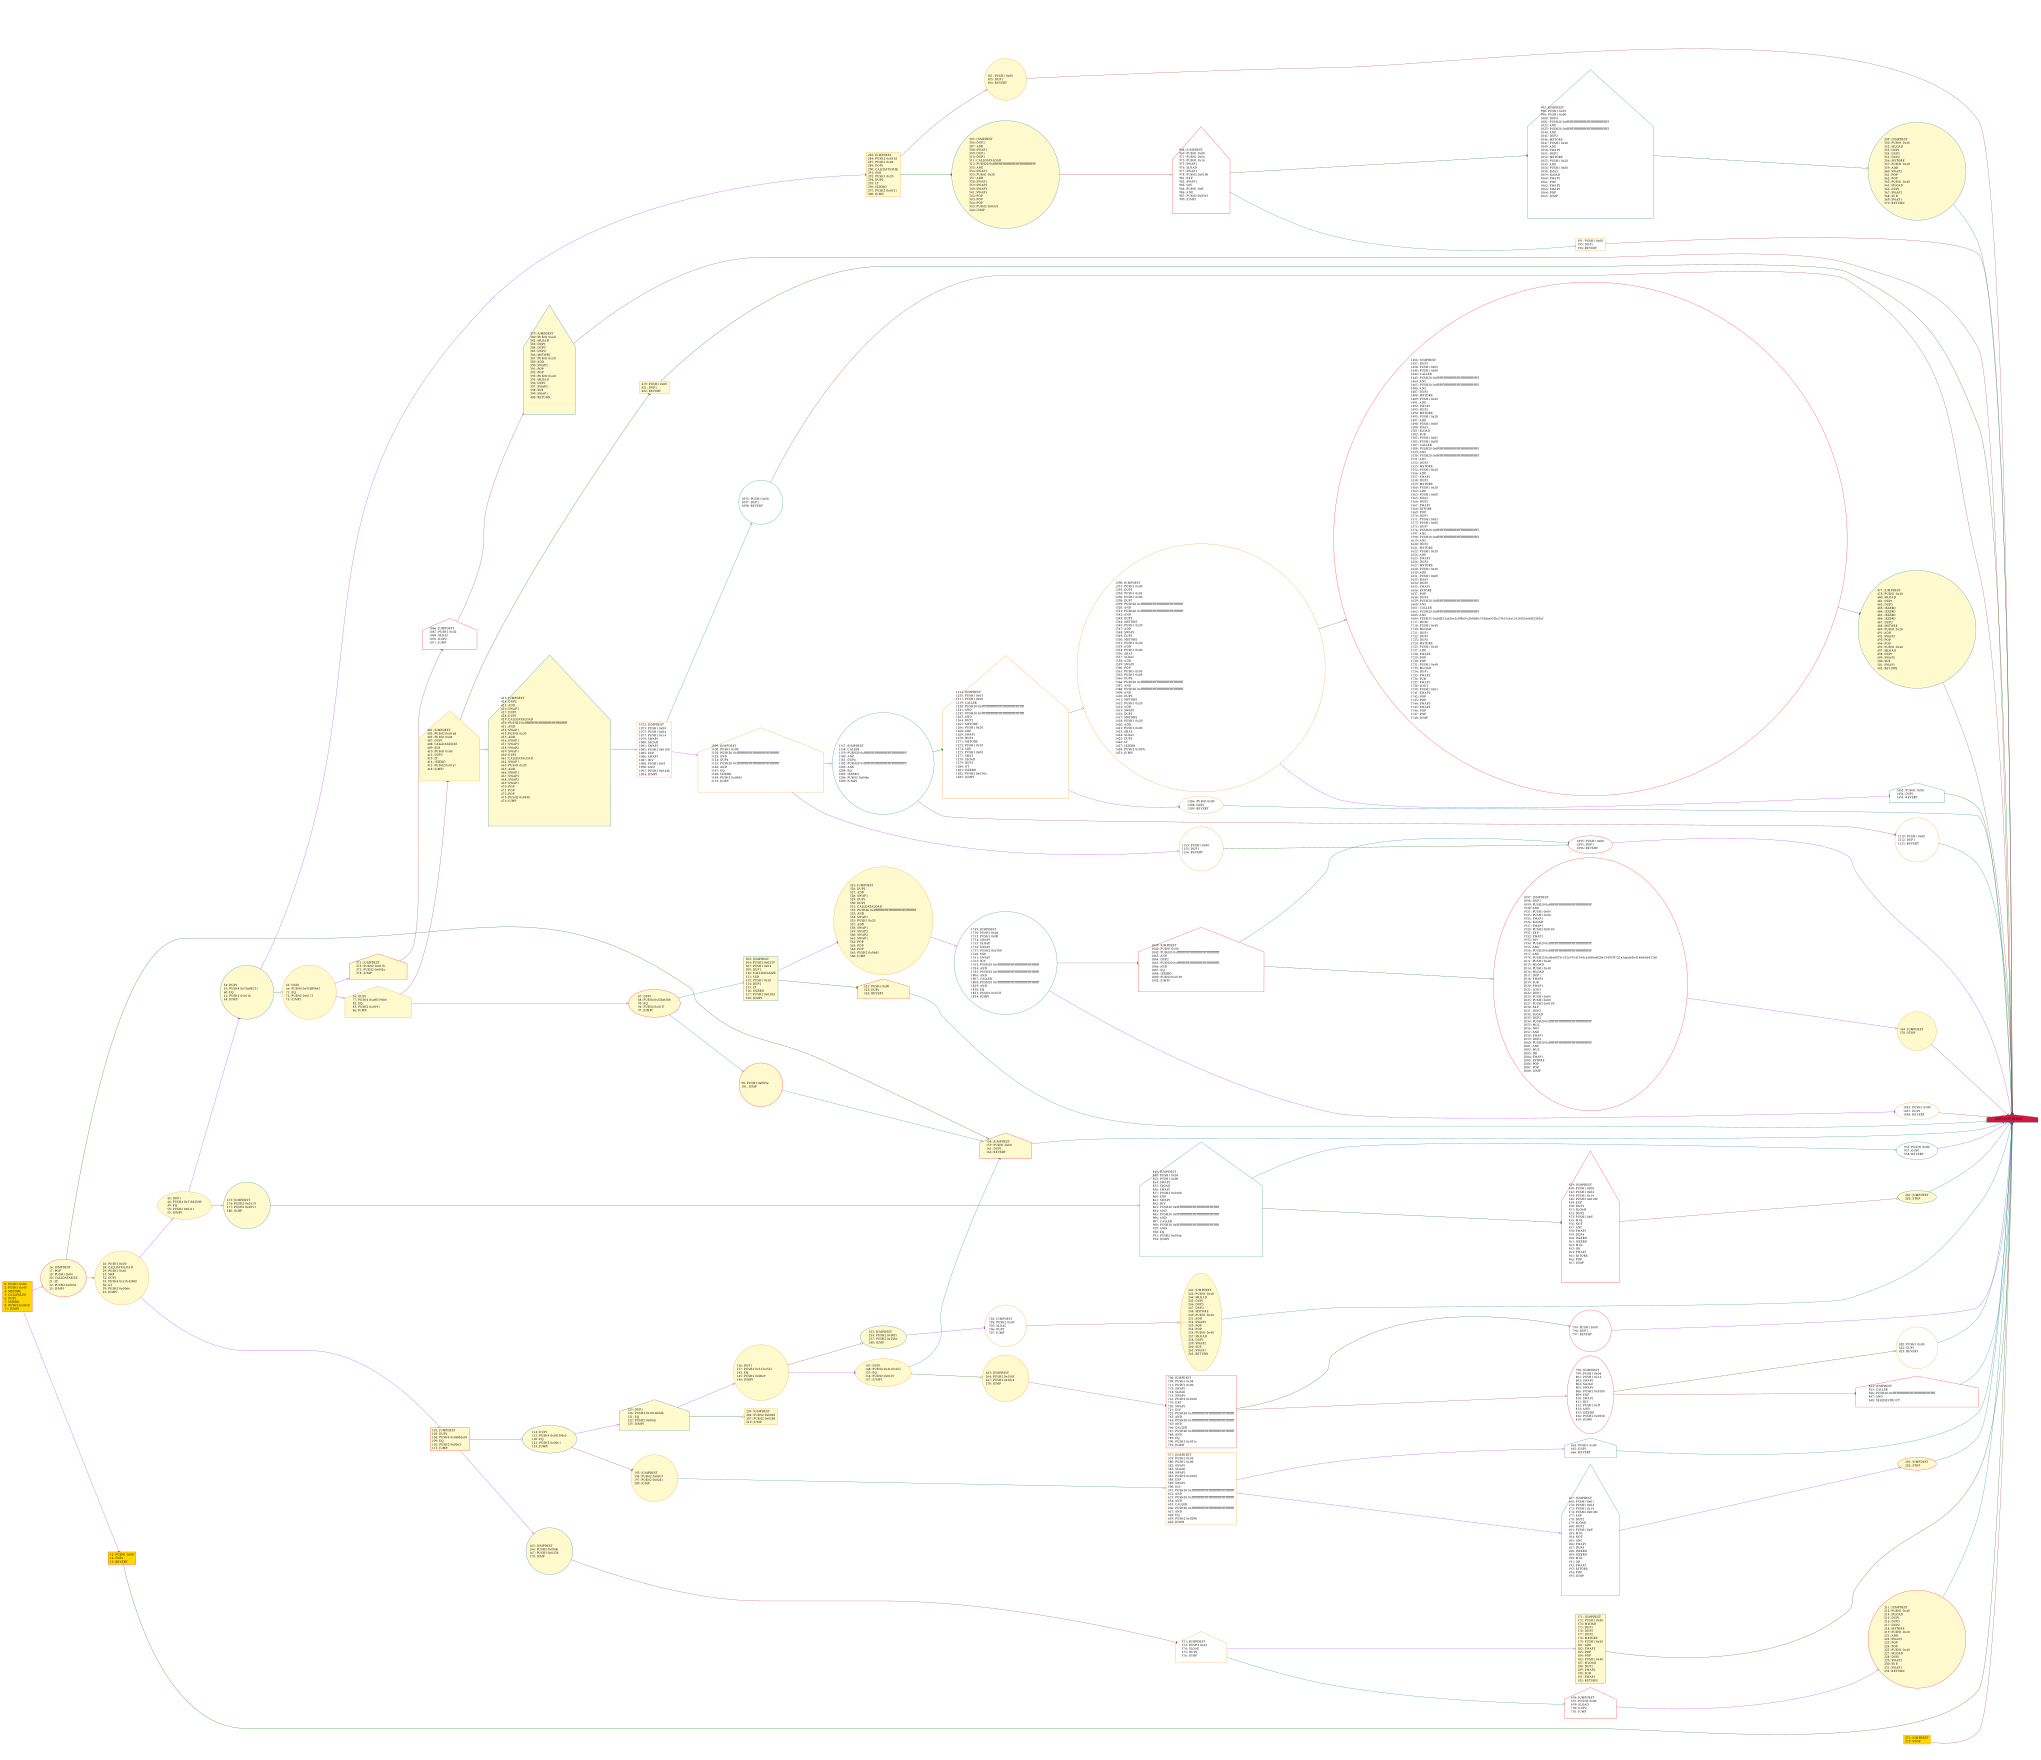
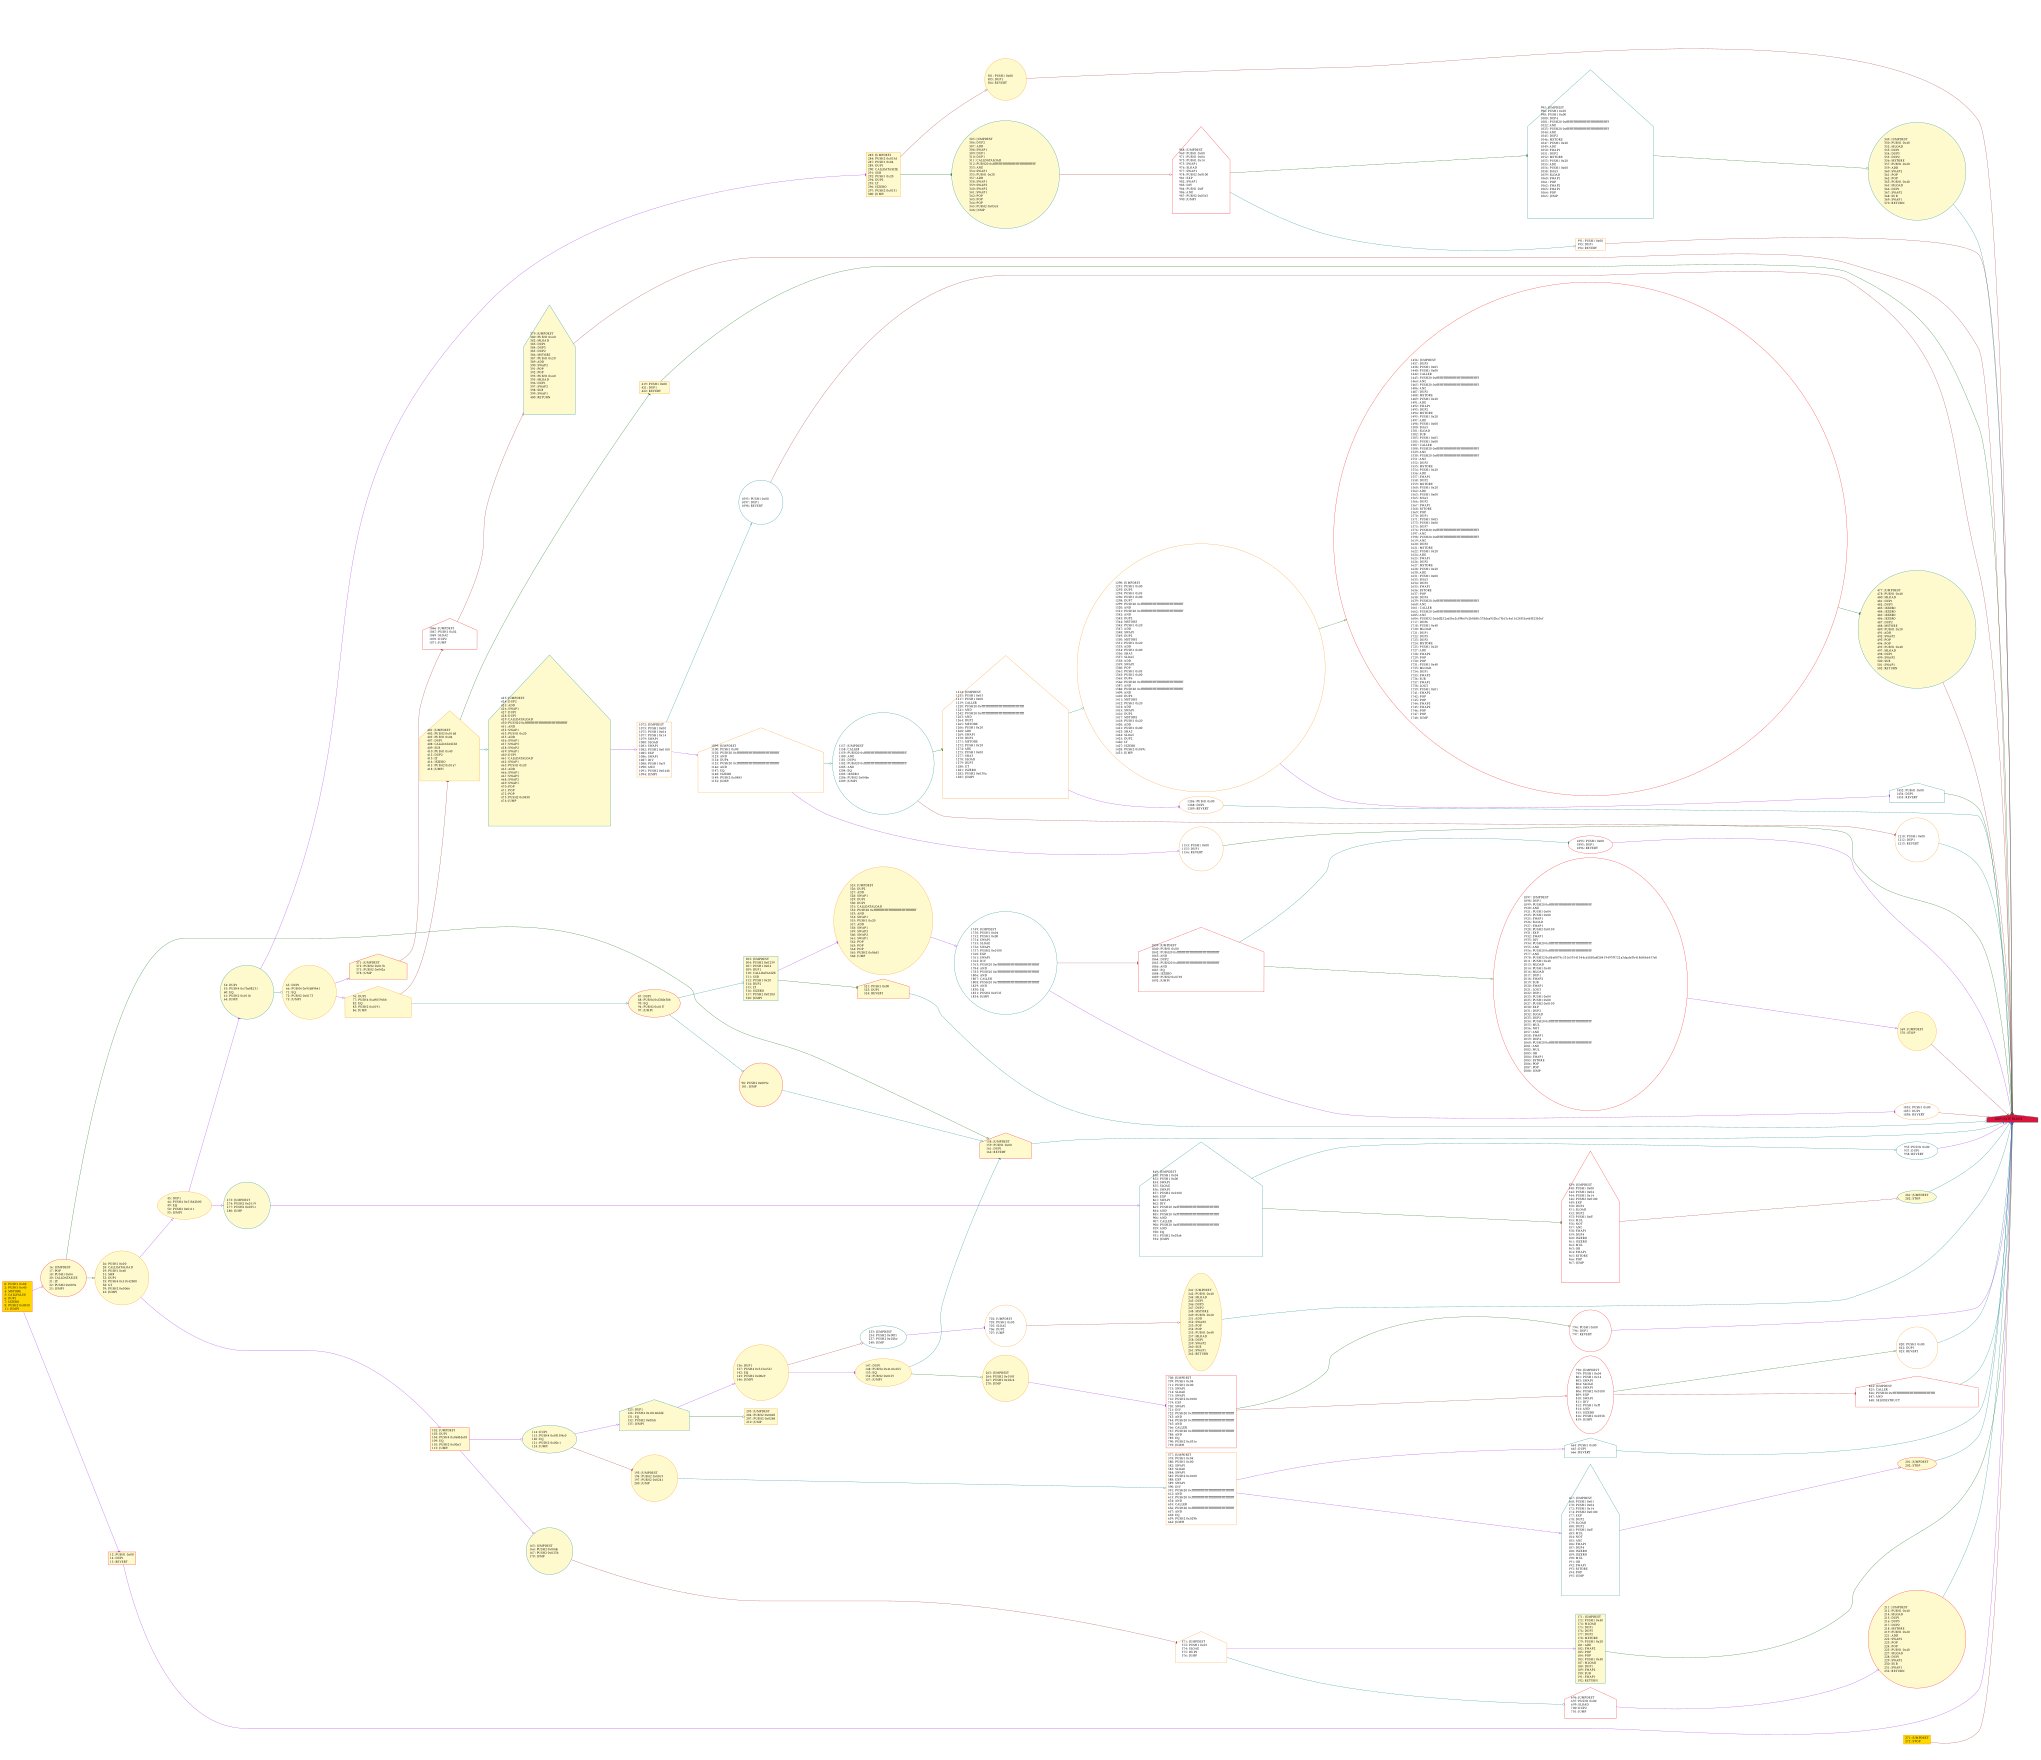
(1395, 847) -> (1640, 826)
(883, 1337) -> (883, 1337)
(122, 1558) -> (122, 1558)
(1292, 1728) -> (1292, 1728)
